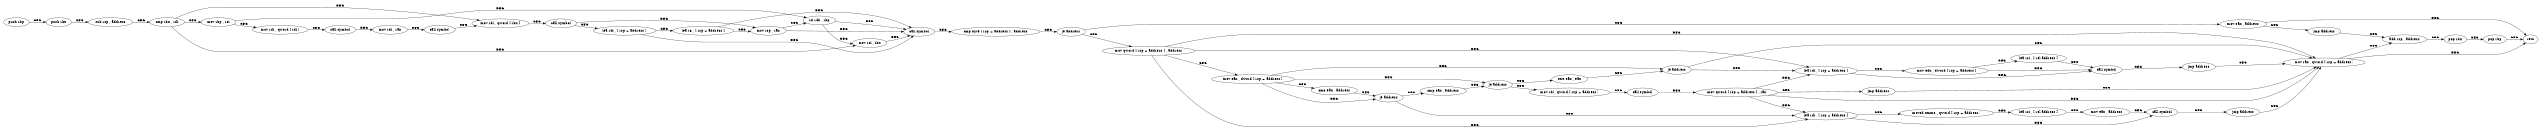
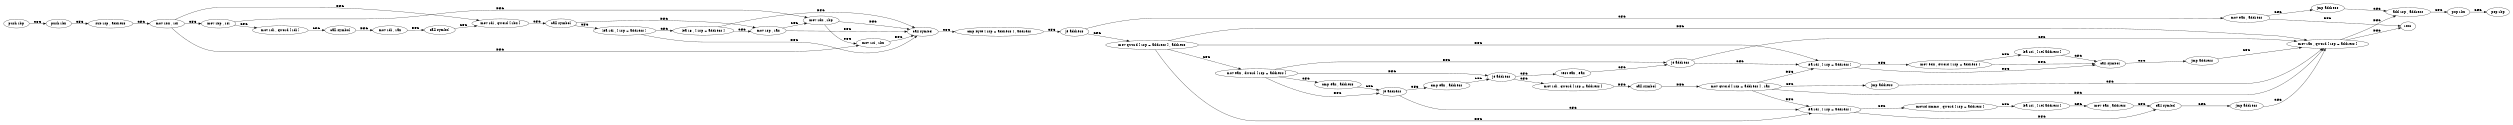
(819, 20) -> (821, 20)
(167, 22) -> (167, 24)
(2514, 39) -> none
